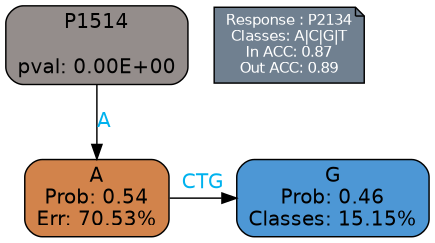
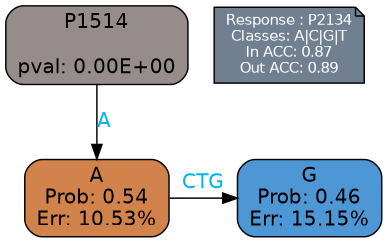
(97, 198) -> (97, 198)
(333, 198) -> (310, 198)
